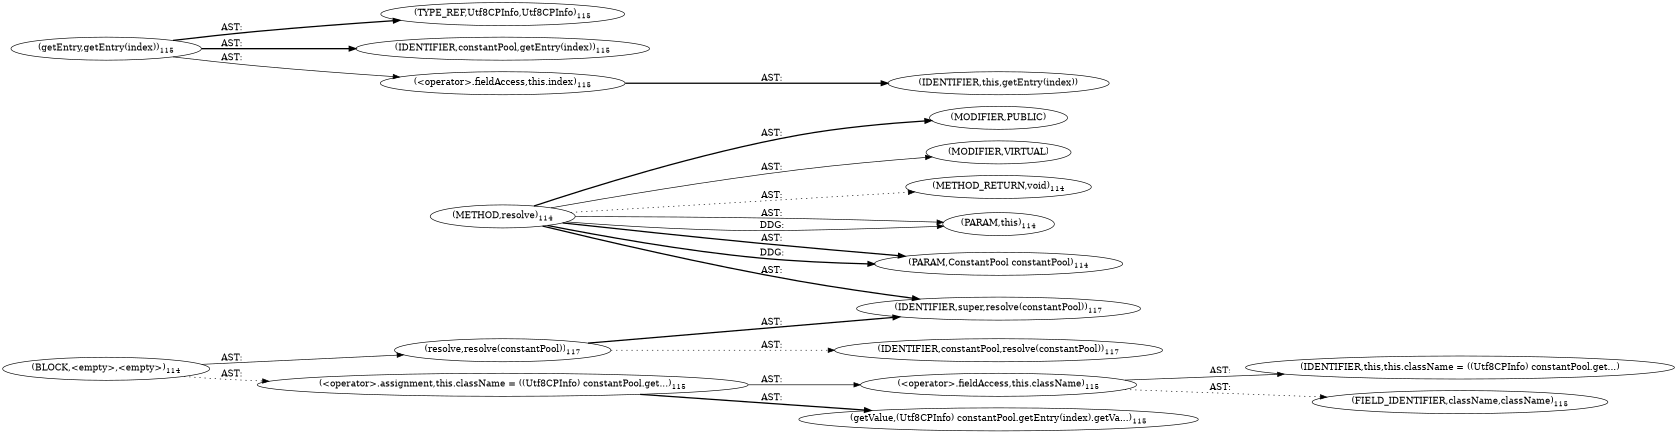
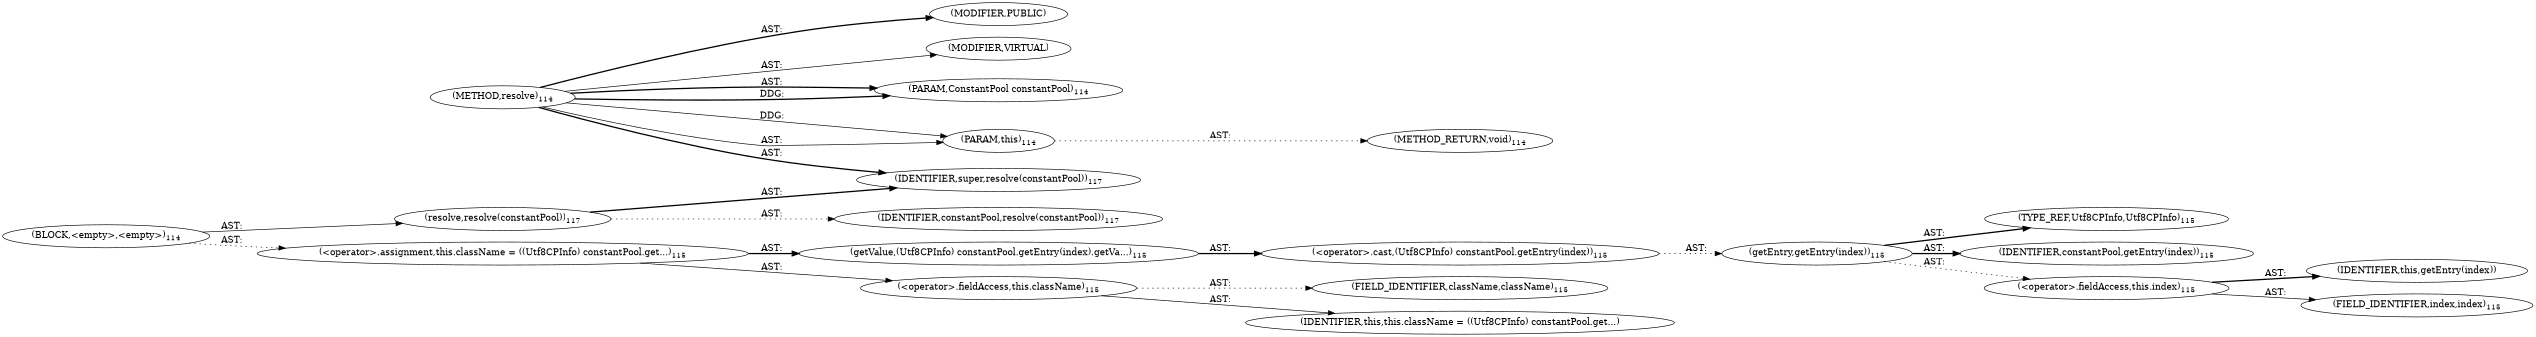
(283, 68) -> (1954, 270)
(739, 202) -> (1207, 141)
none -> (1460, 254)
none -> (2417, 305)
